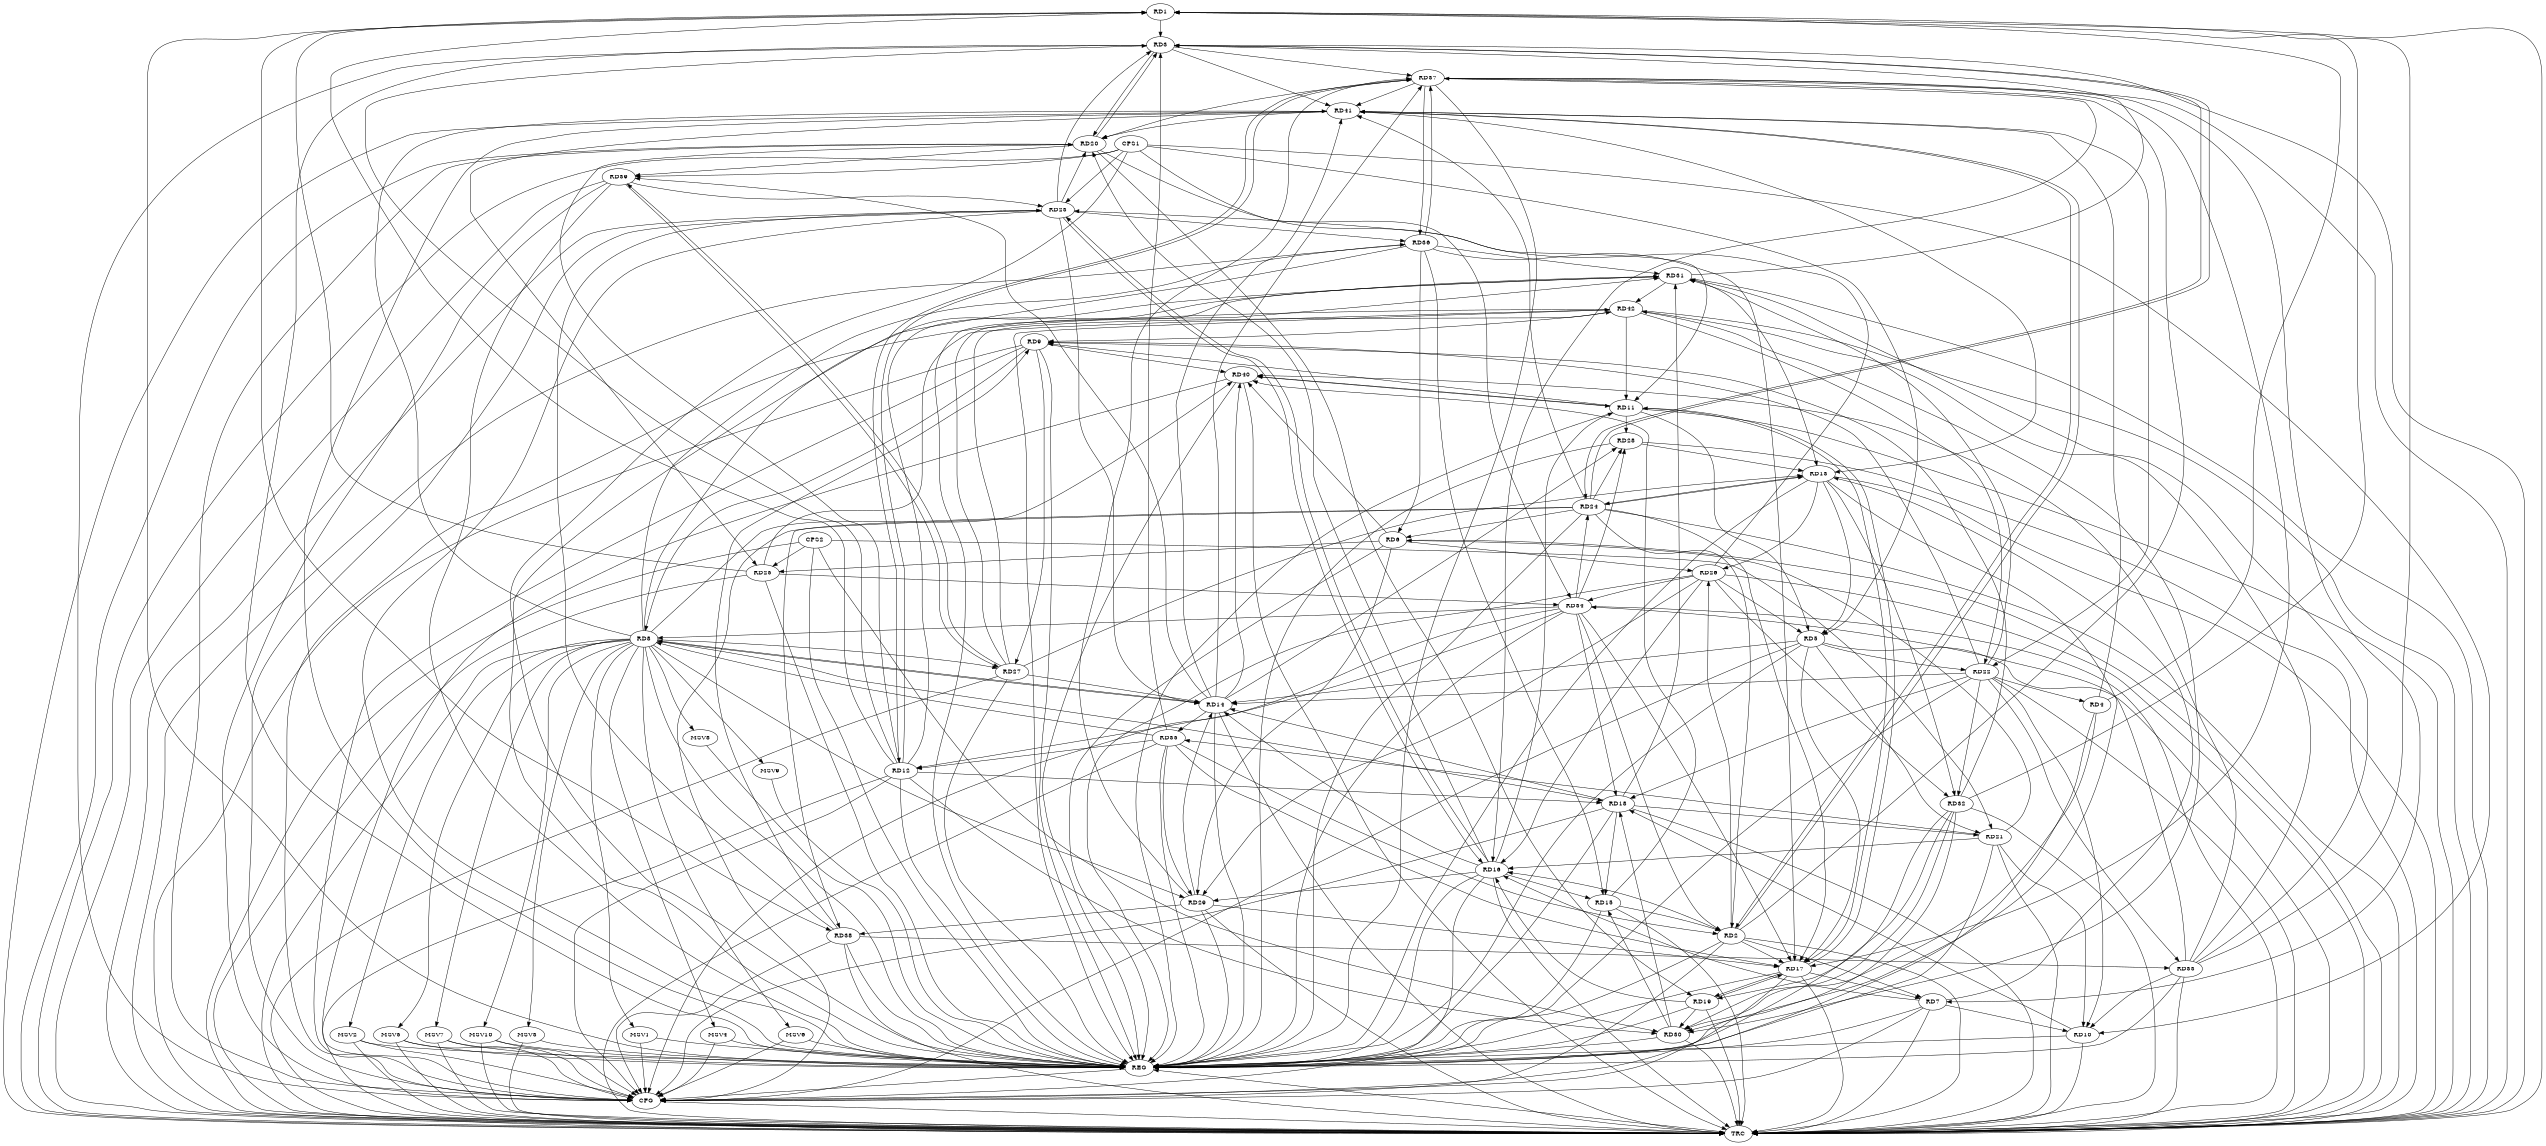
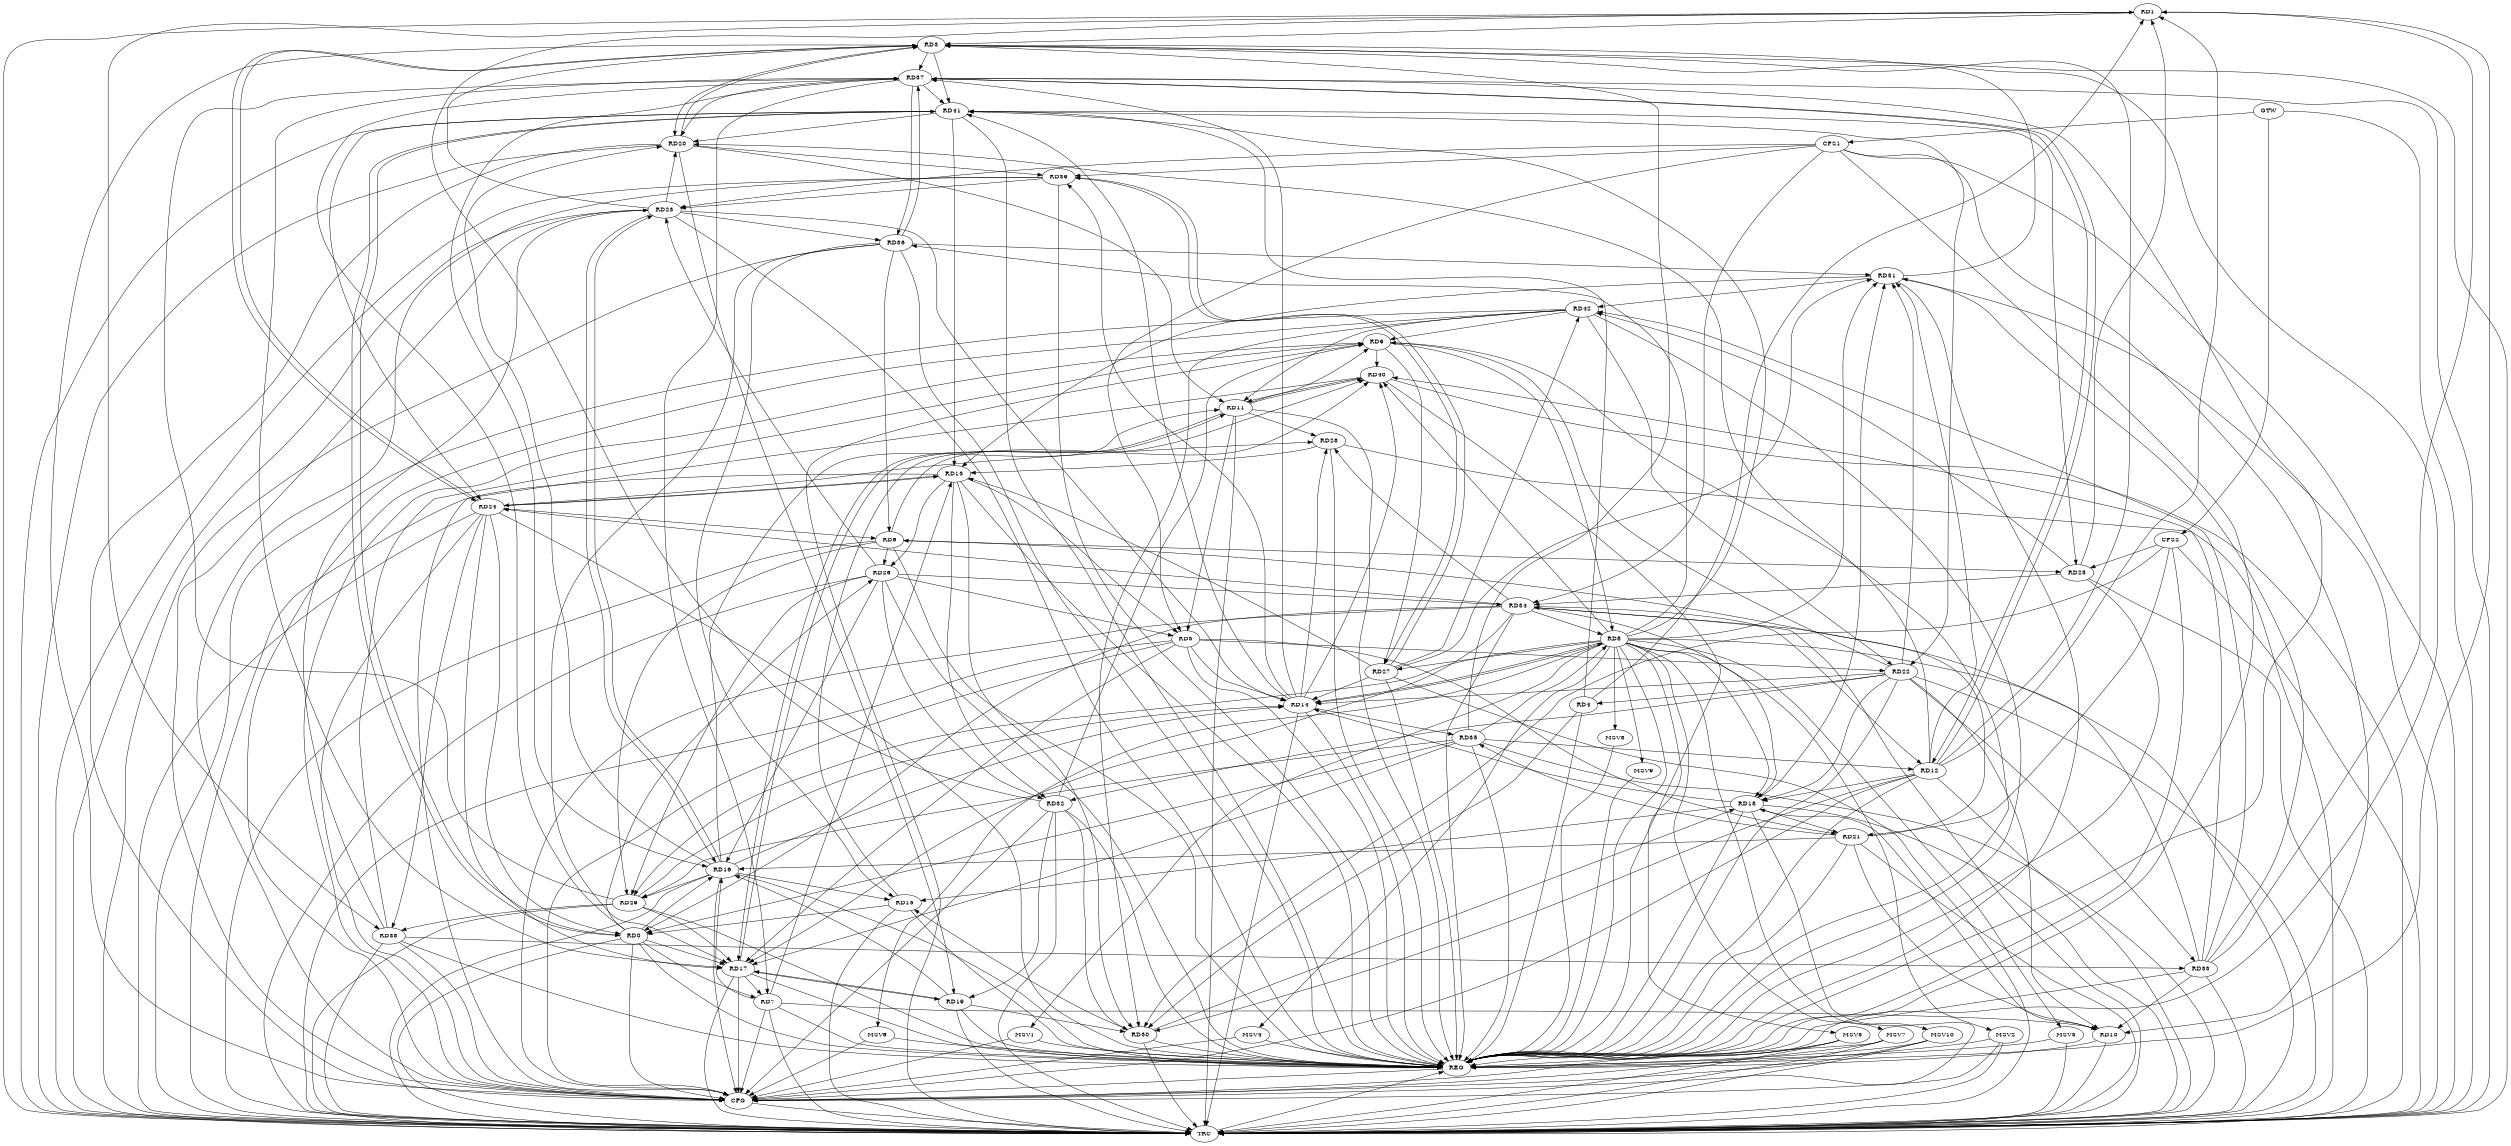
none -> (2269, 111)
(1529, 270) -> (354, 150)
(1731, 936) -> (634, 936)
